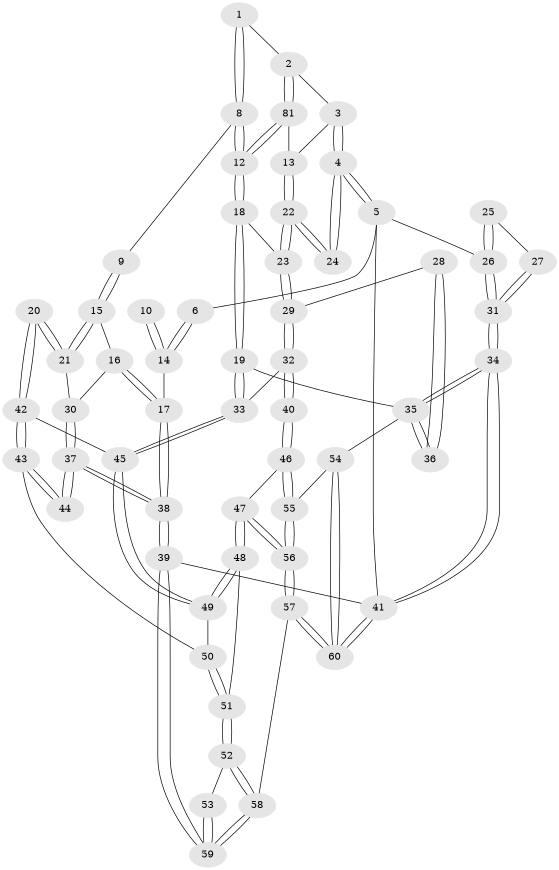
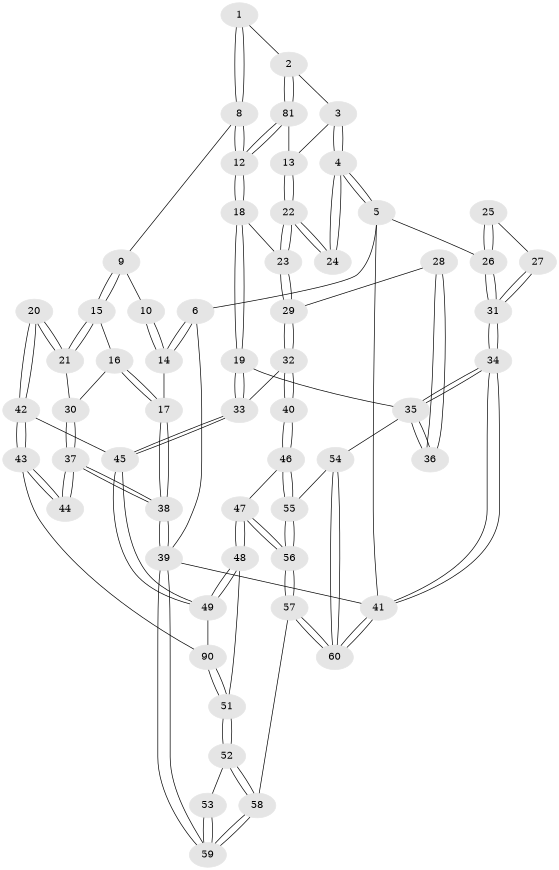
none -> (134, 287)
none -> (202, 439)
(208, 657) -> (208, 657)
